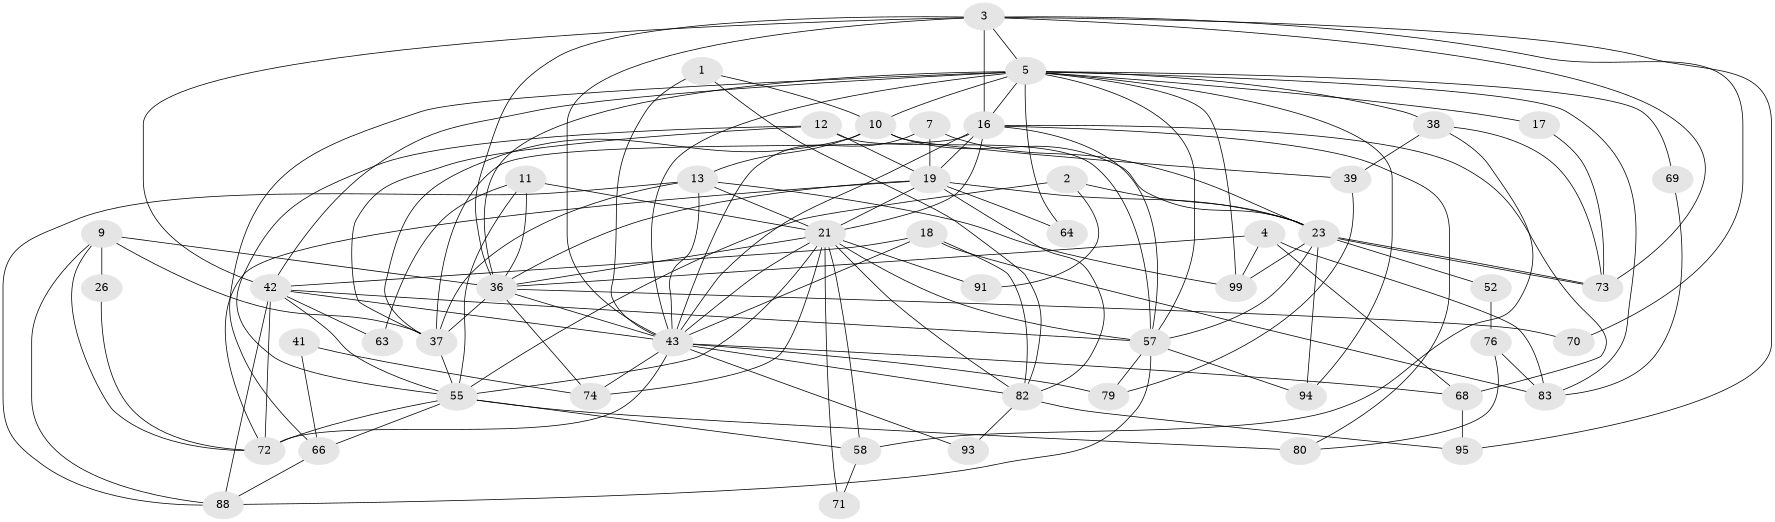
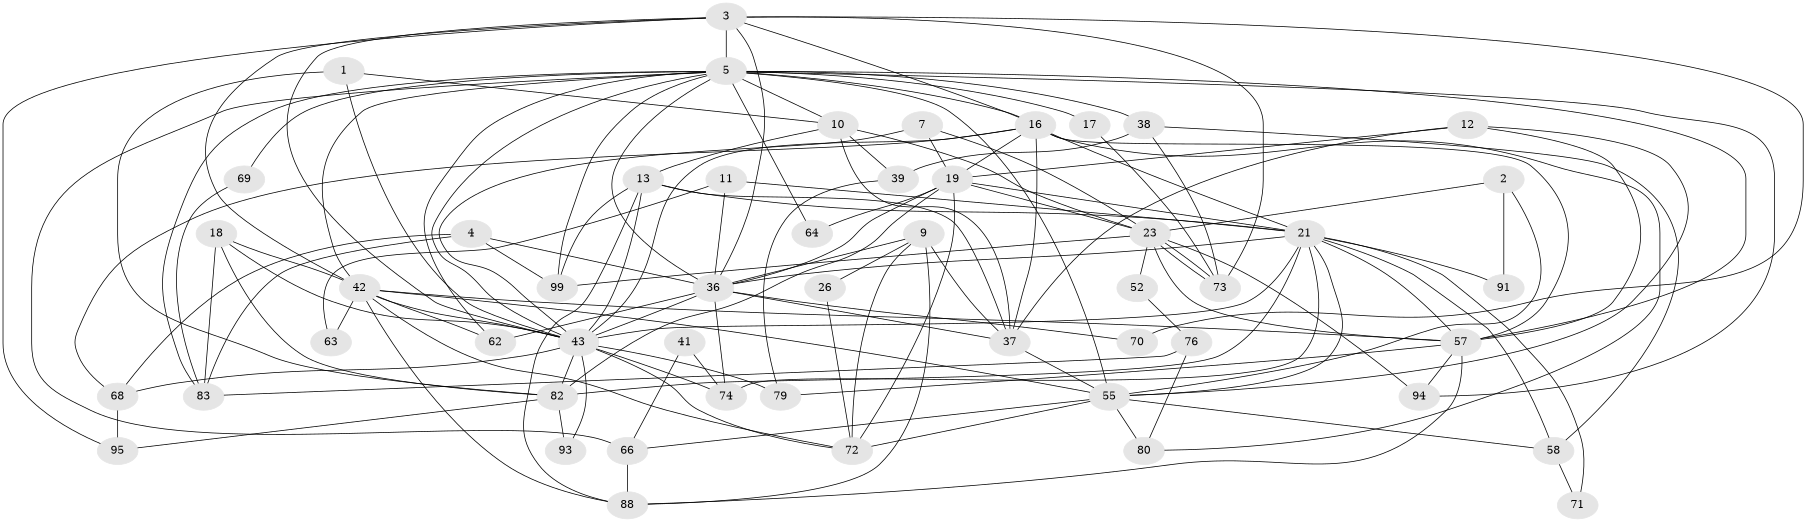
(466, 291) -> (982, 139)
none -> (495, 342)
